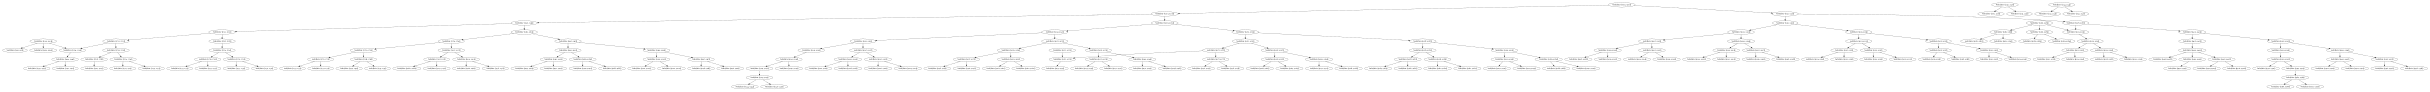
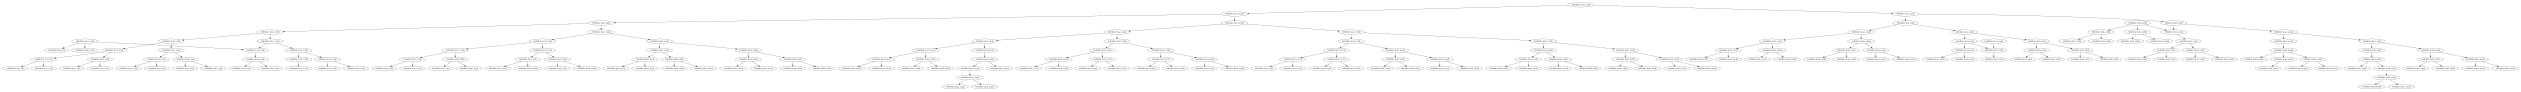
none -> (171, 50)
(1062, 54) -> (1293, 63)
(1830, 55) -> (1994, 45)
